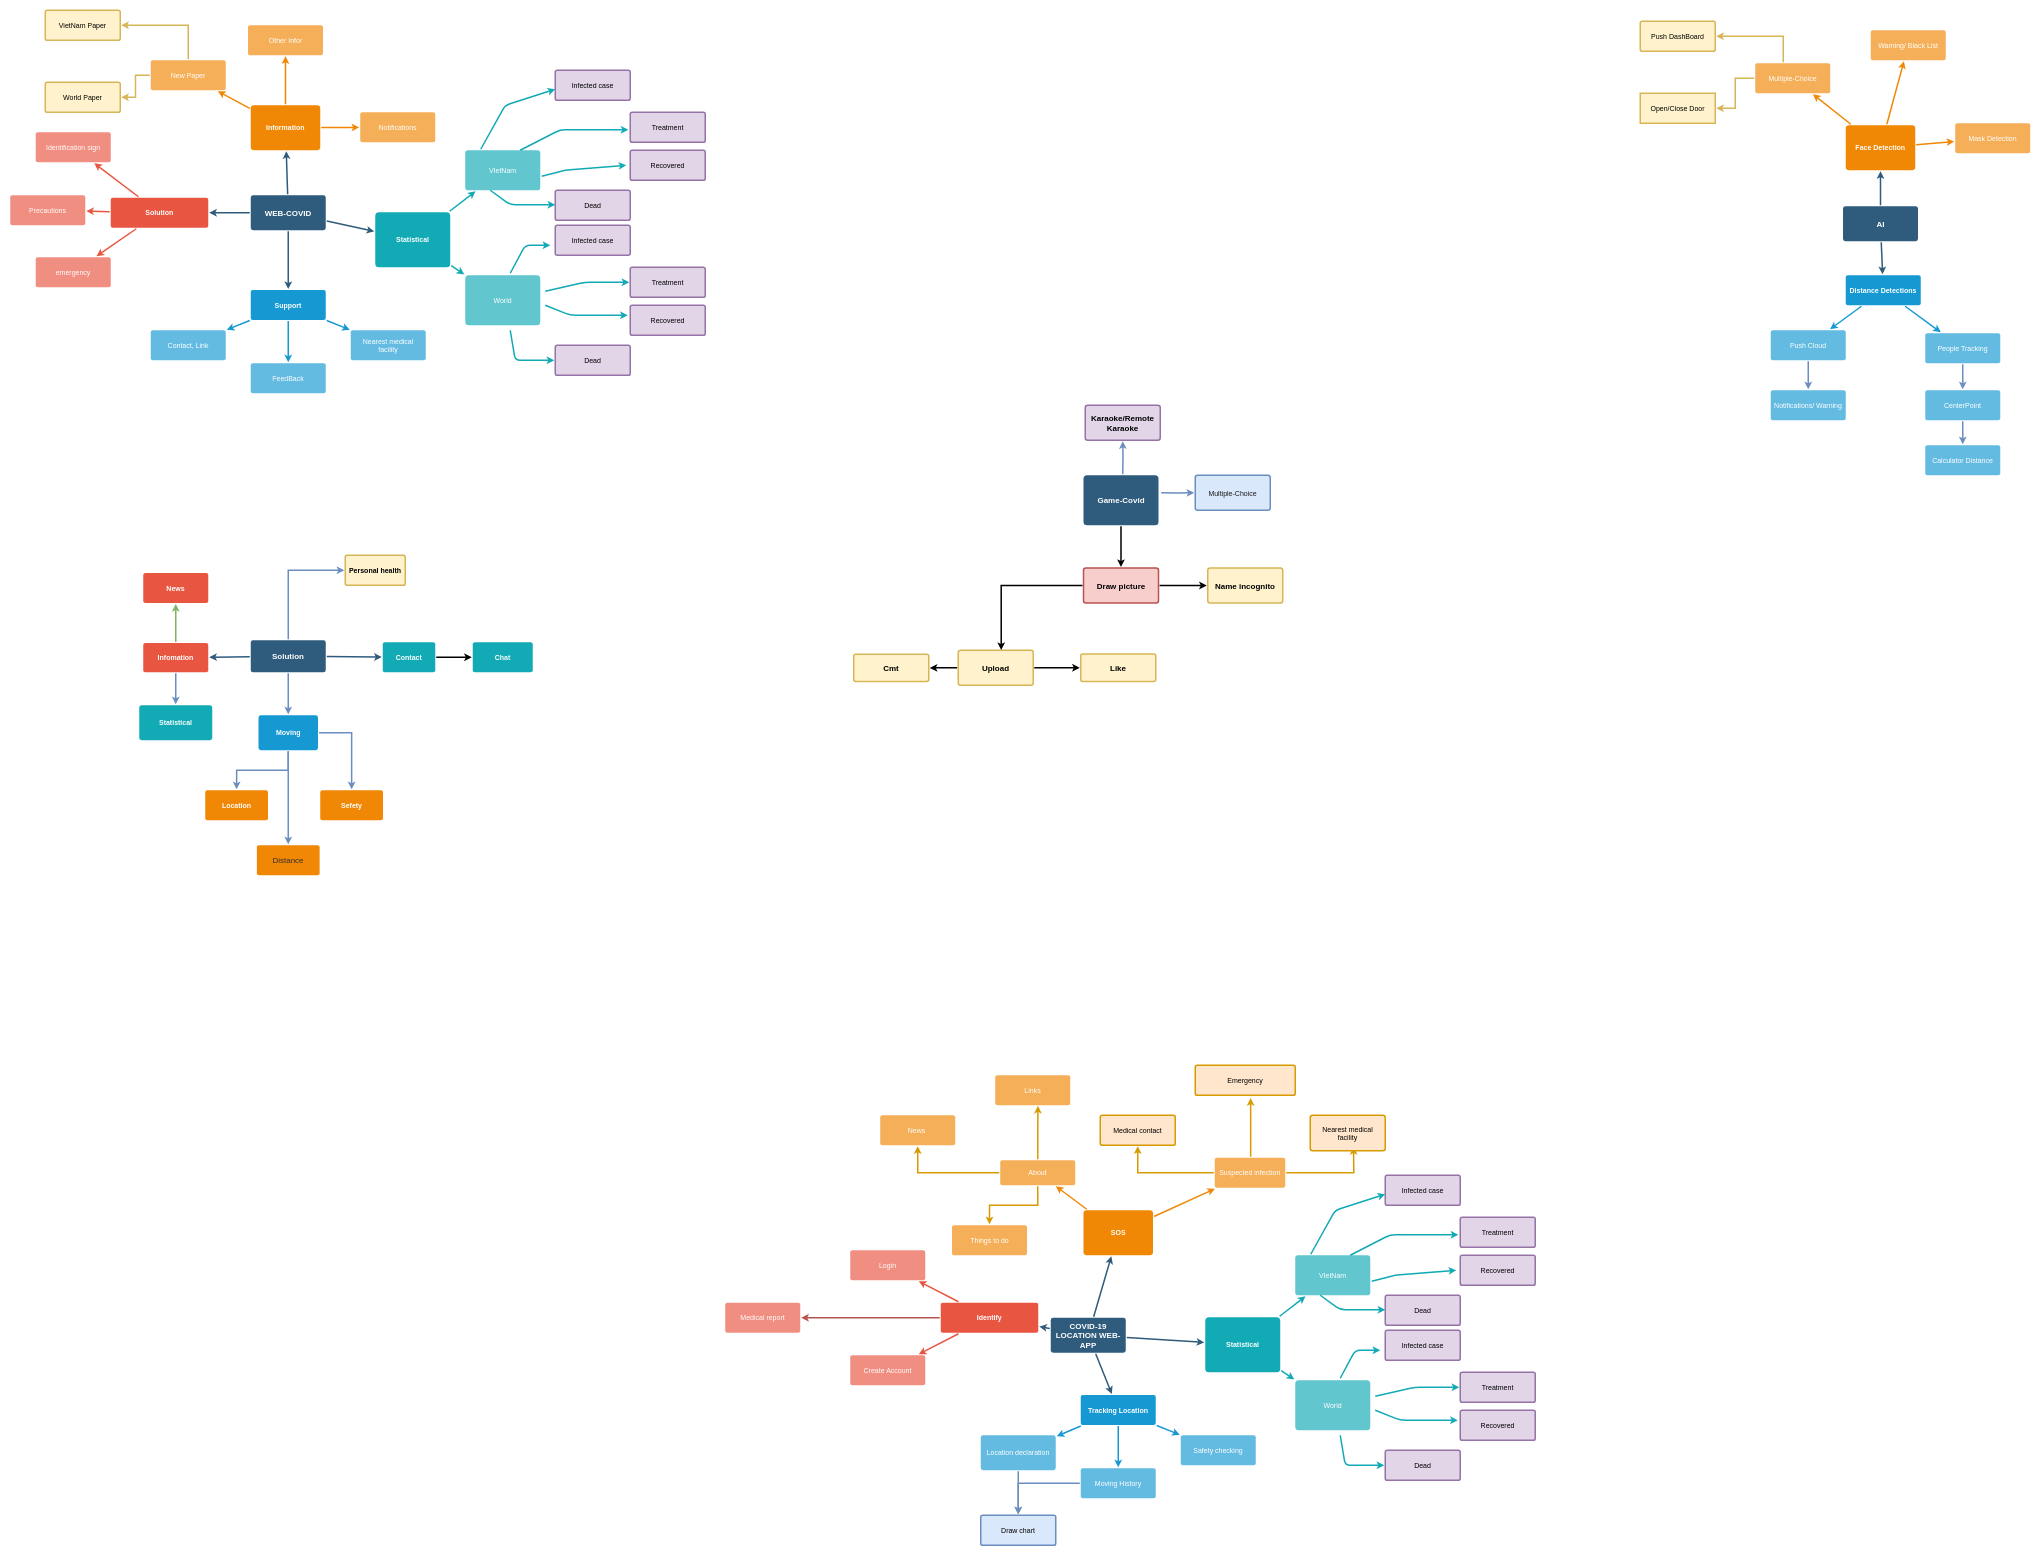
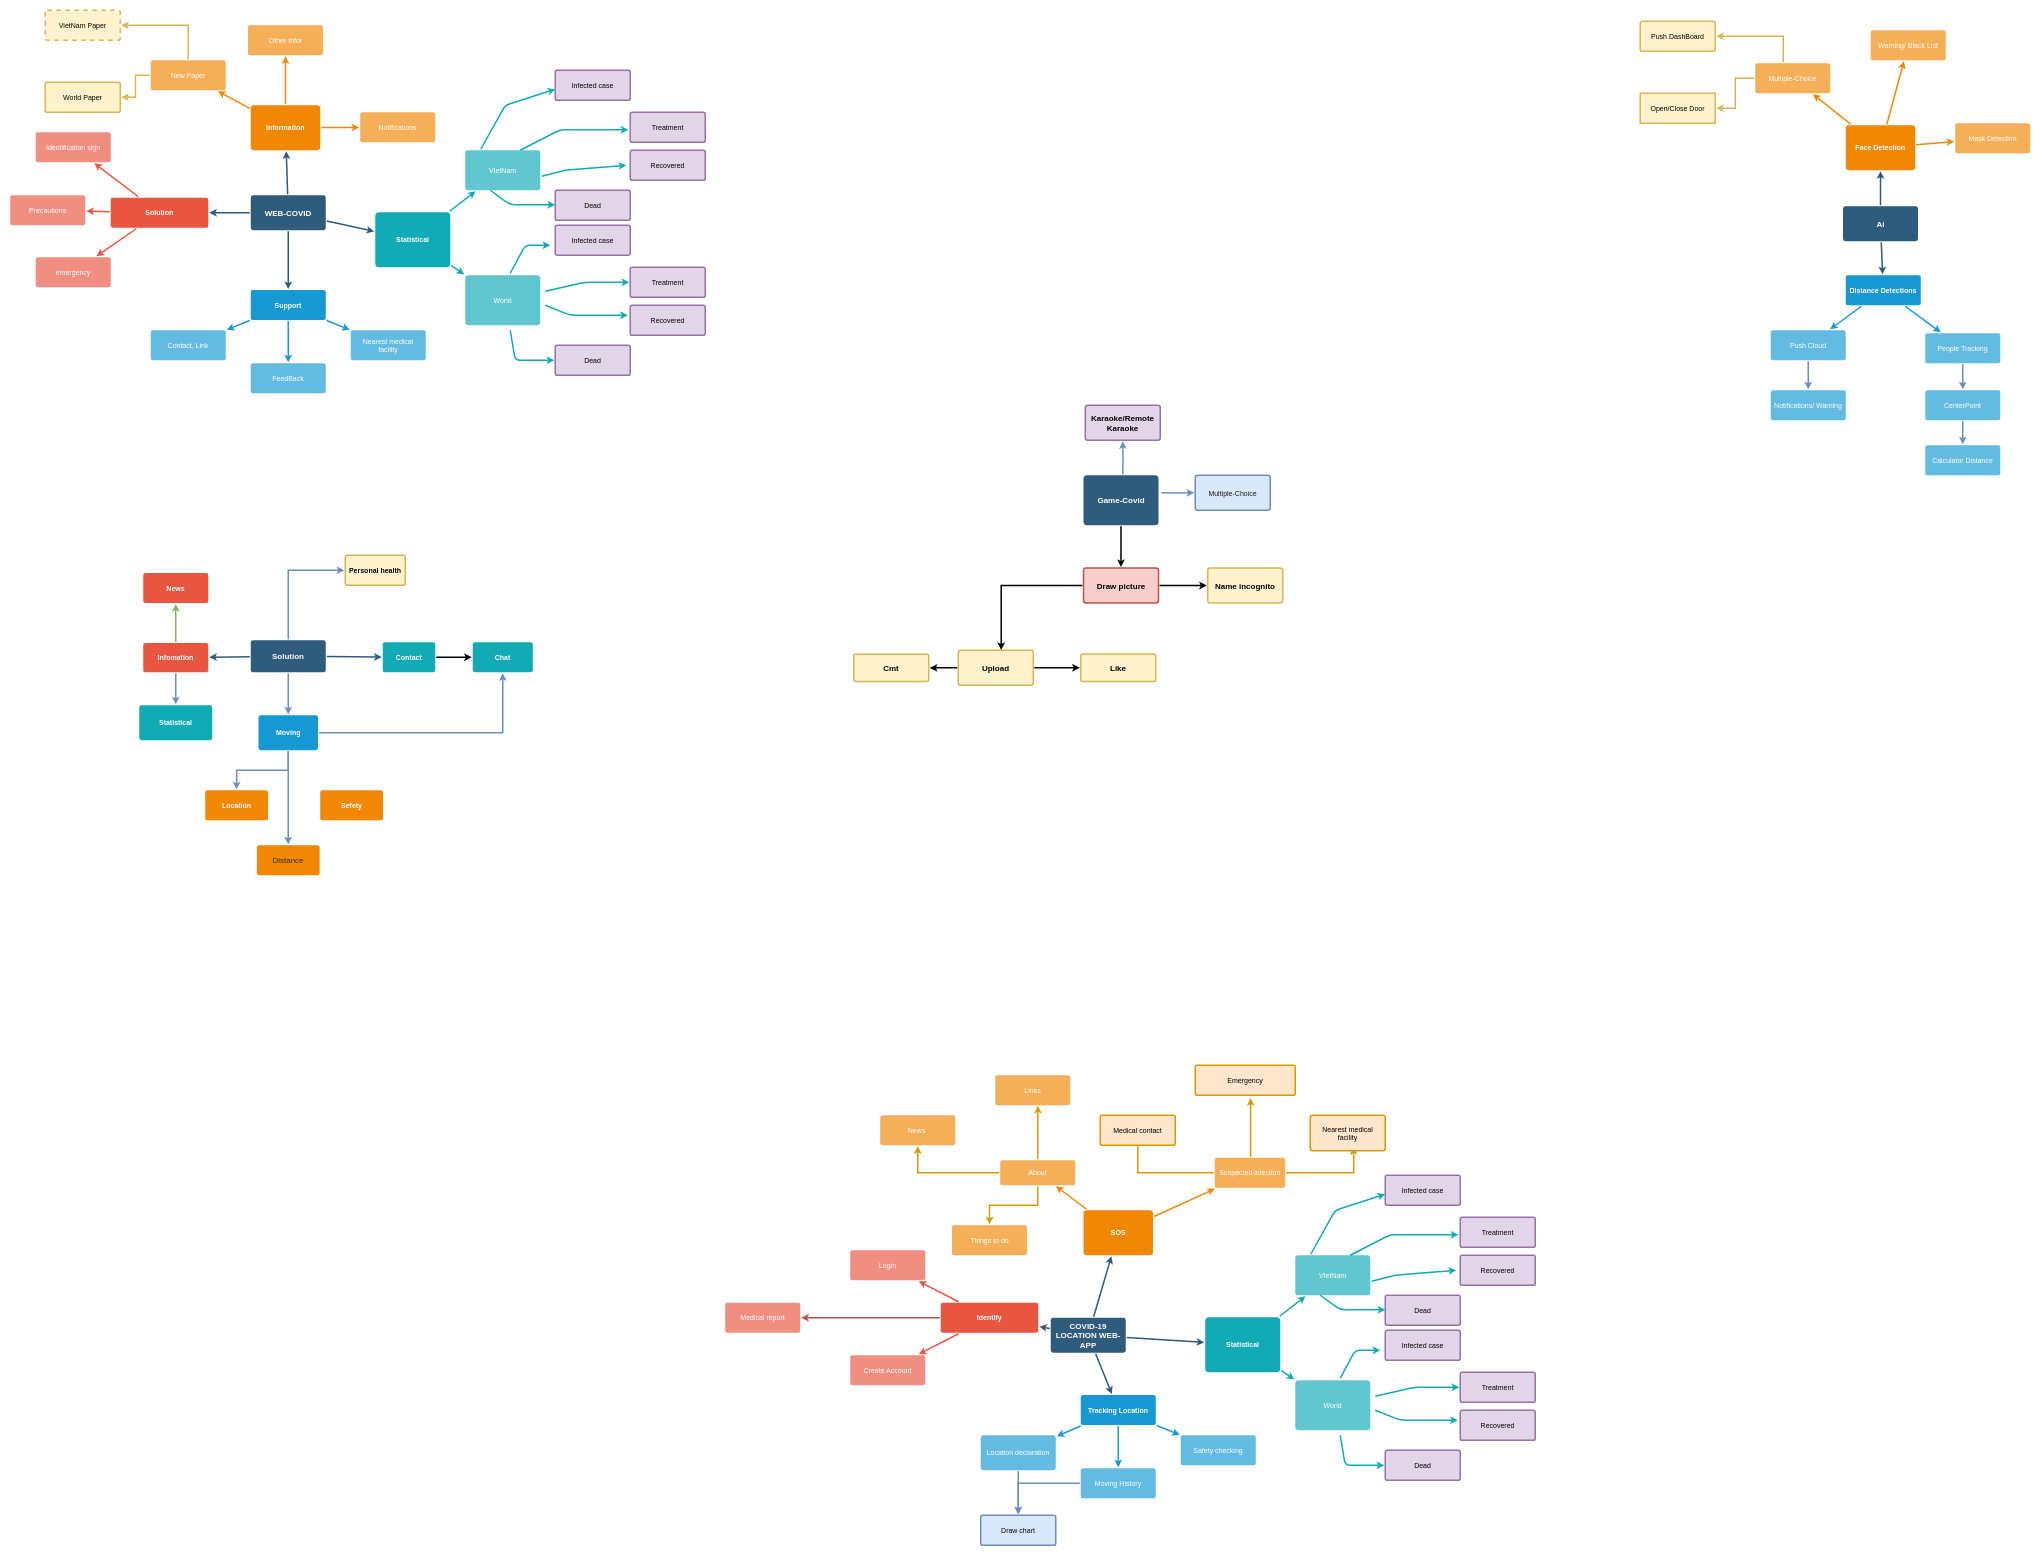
(83, 25) -> (83, 25)
(352, 757) -> (453, 733)
(1138, 1153) -> (1138, 1151)
